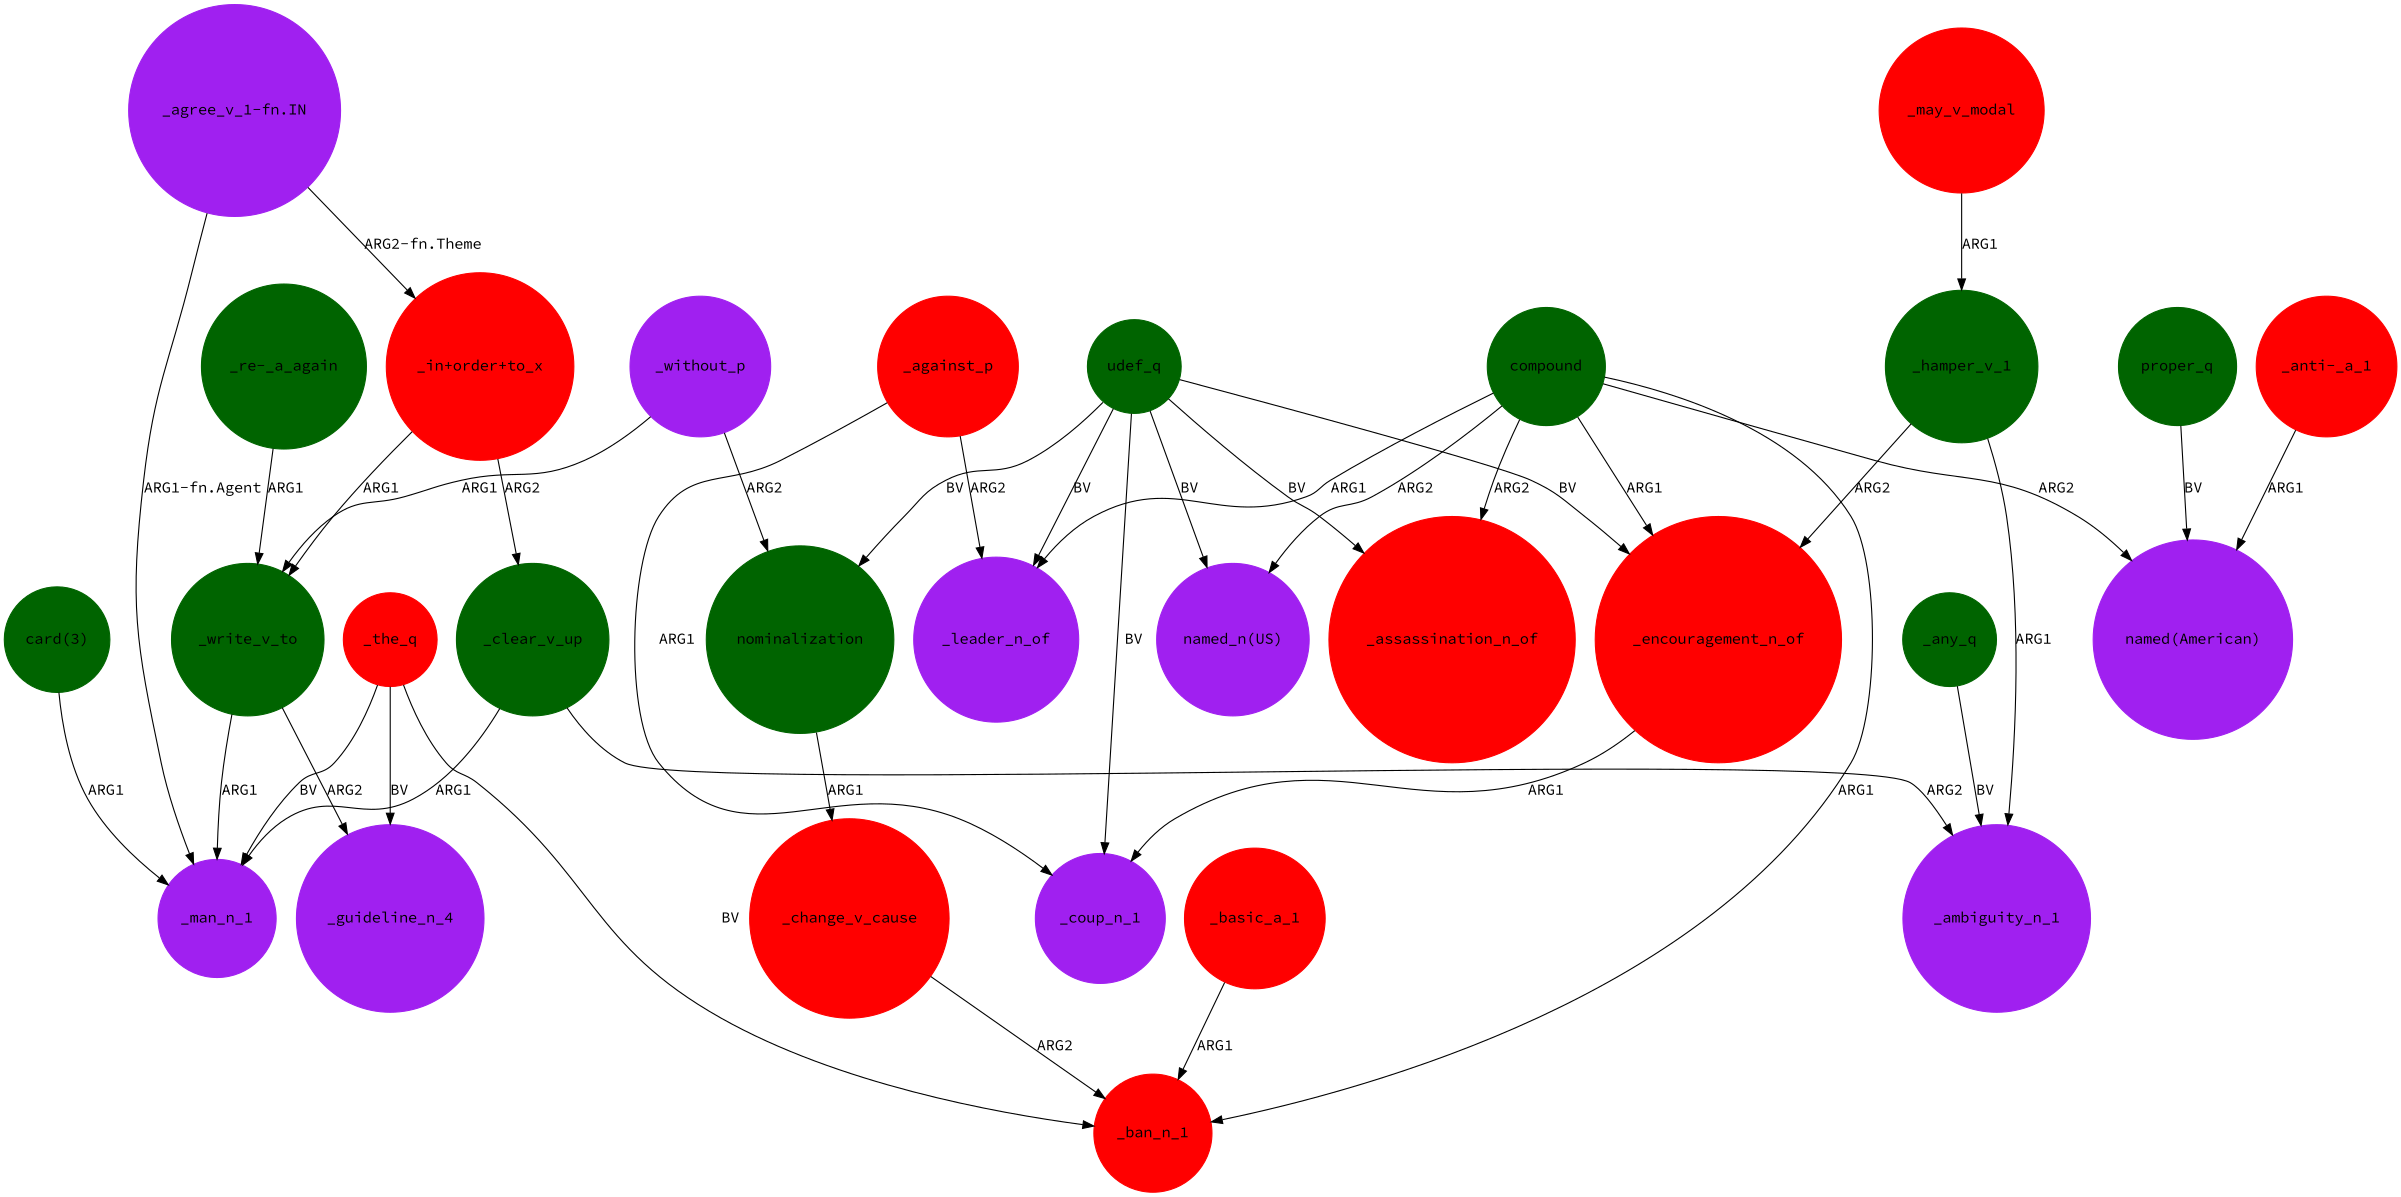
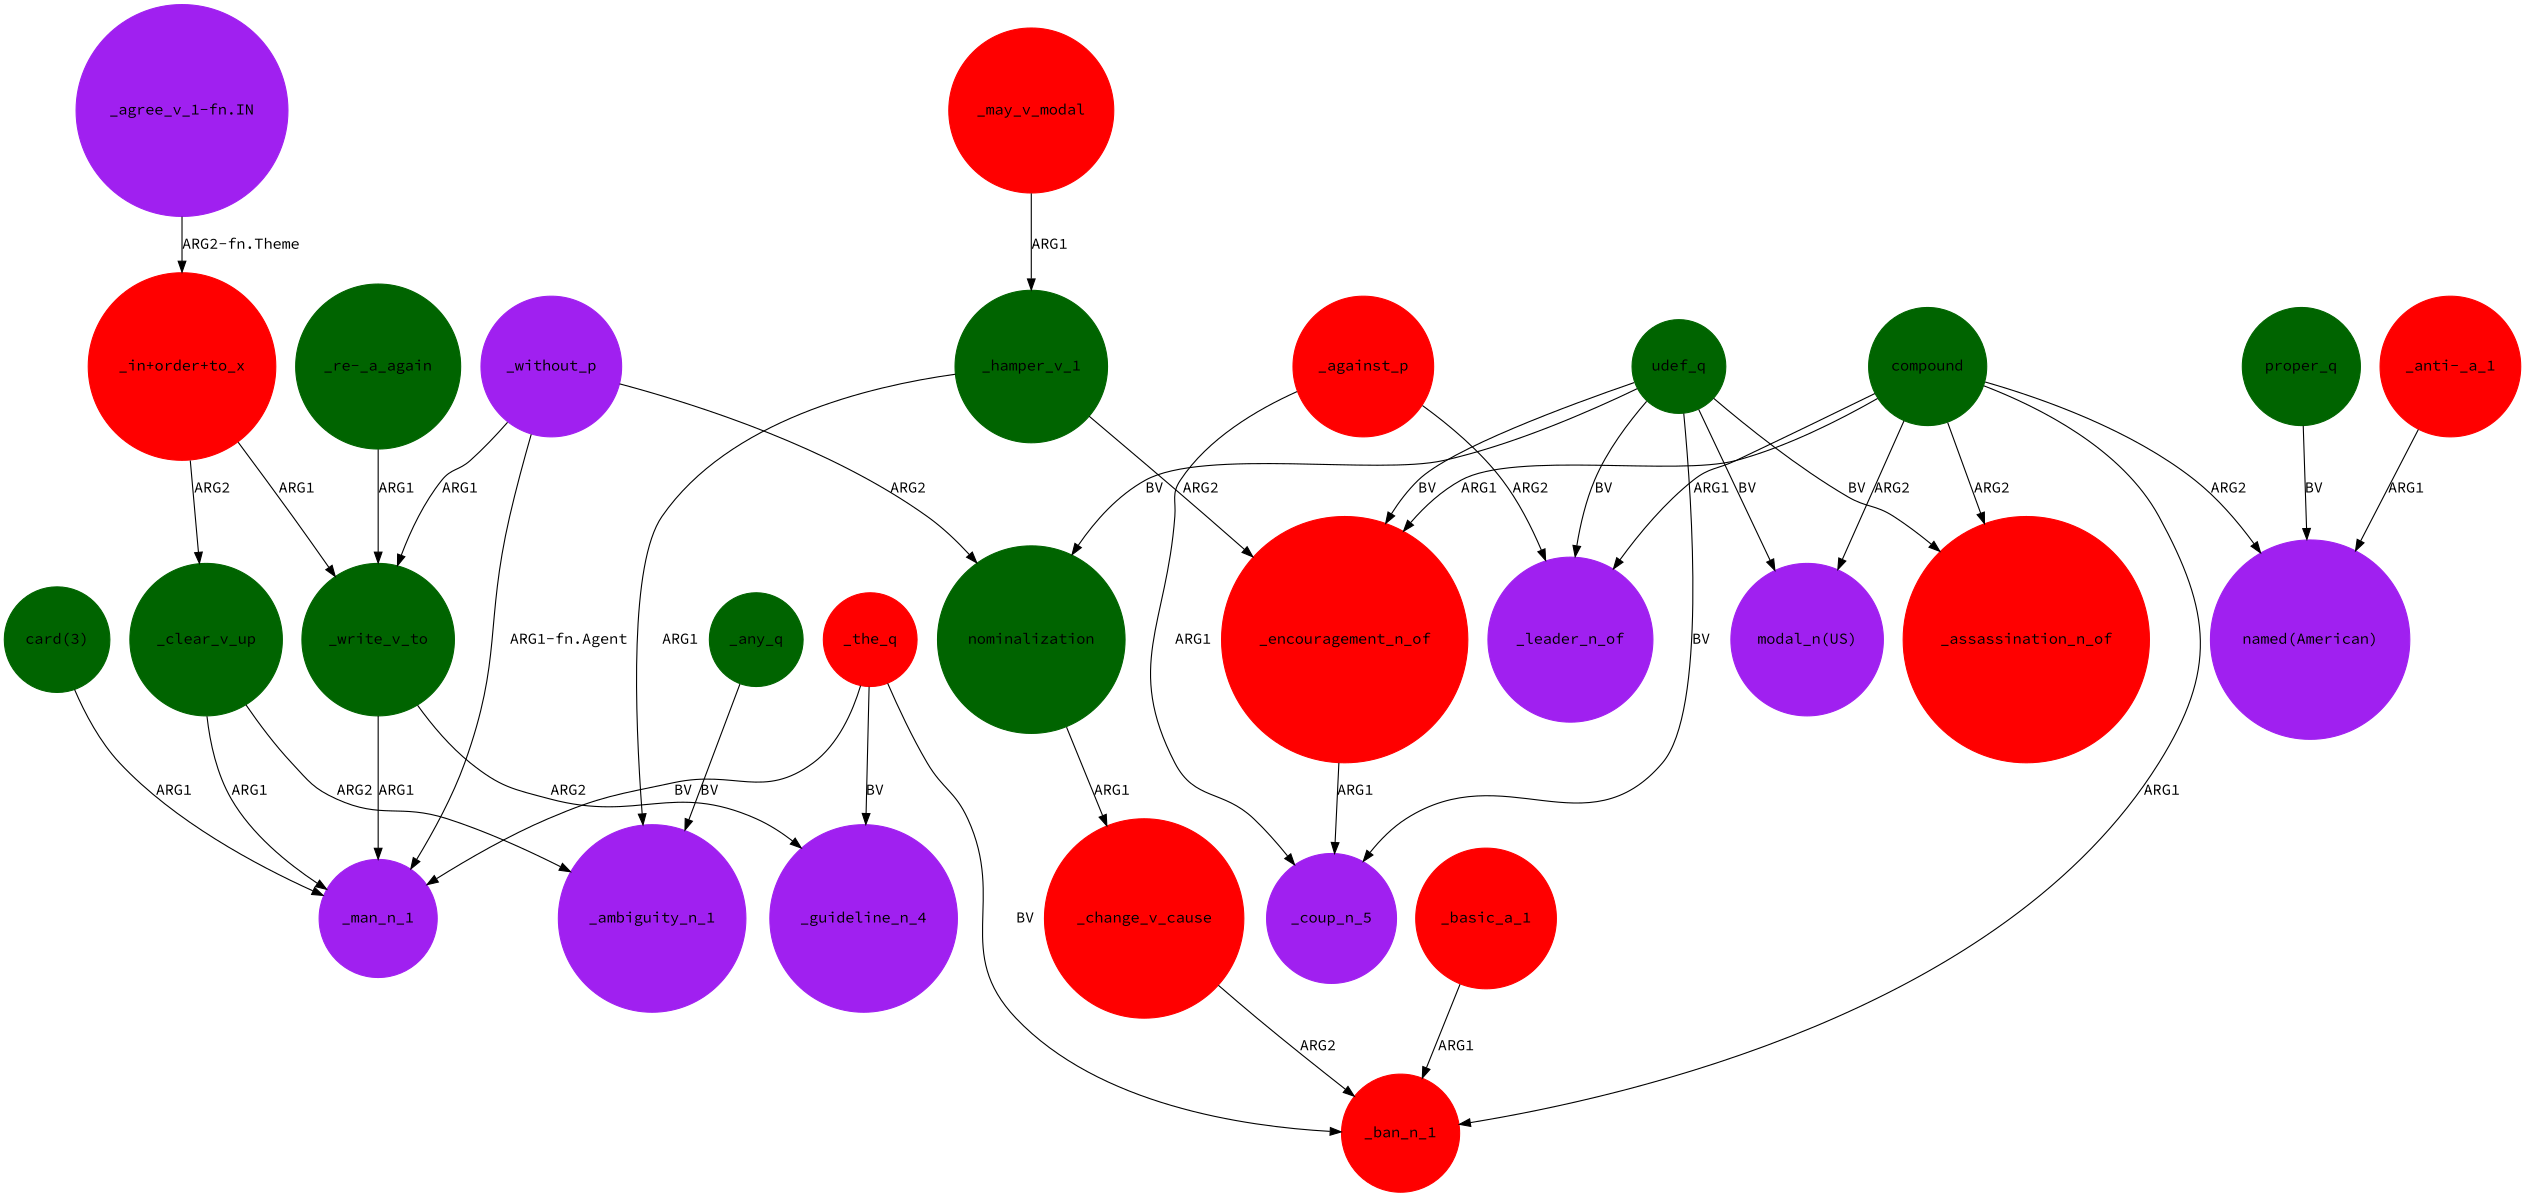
(139, 533) -> (491, 652)
(1233, 640) -> (1807, 640)
(1100, 918) -> (1332, 918)
